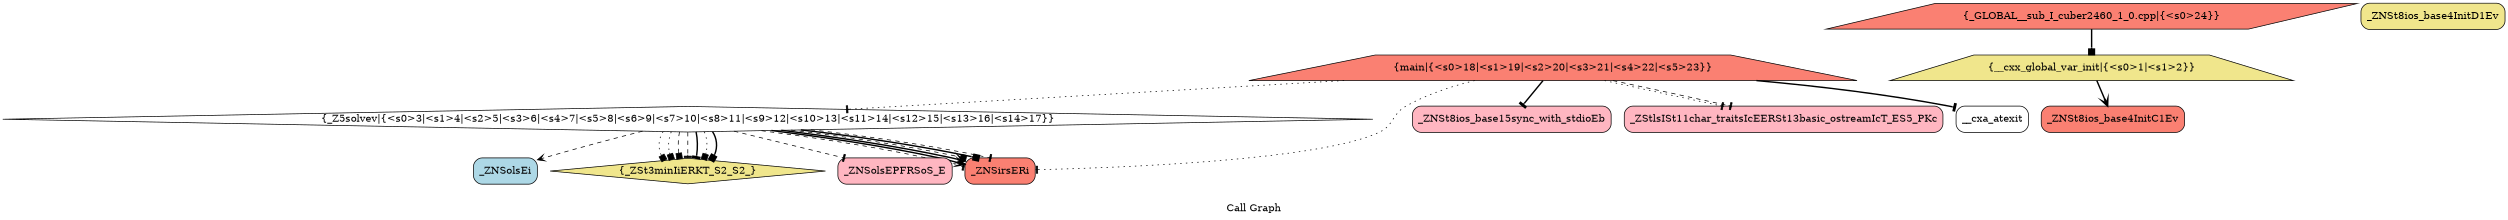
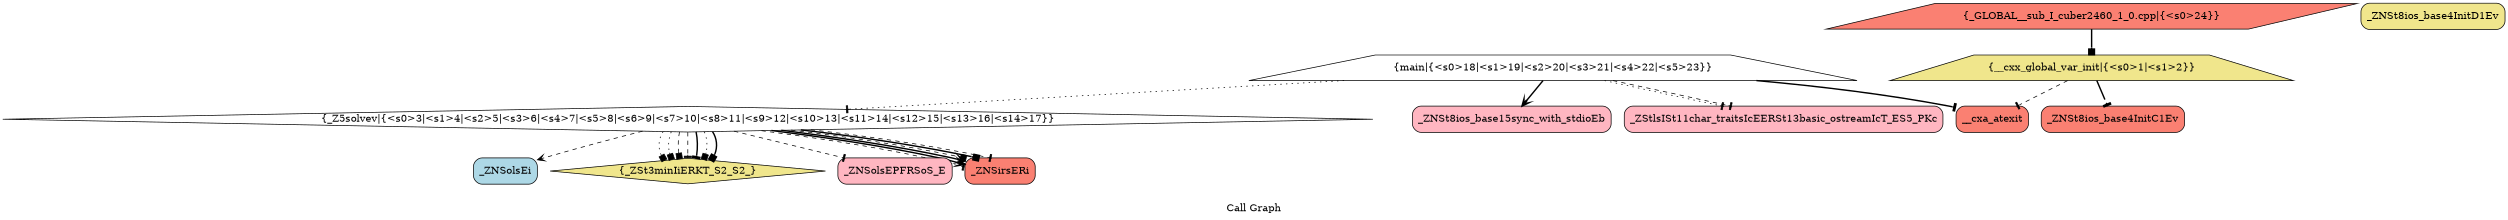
(1553, 68) -> (1553, 68)
(2101, 90) -> (2101, 90)
(1534, 92) -> (1534, 92)
none -> (2044, 93)
(1992, 119) -> (1992, 119)
(1266, 156) -> none
